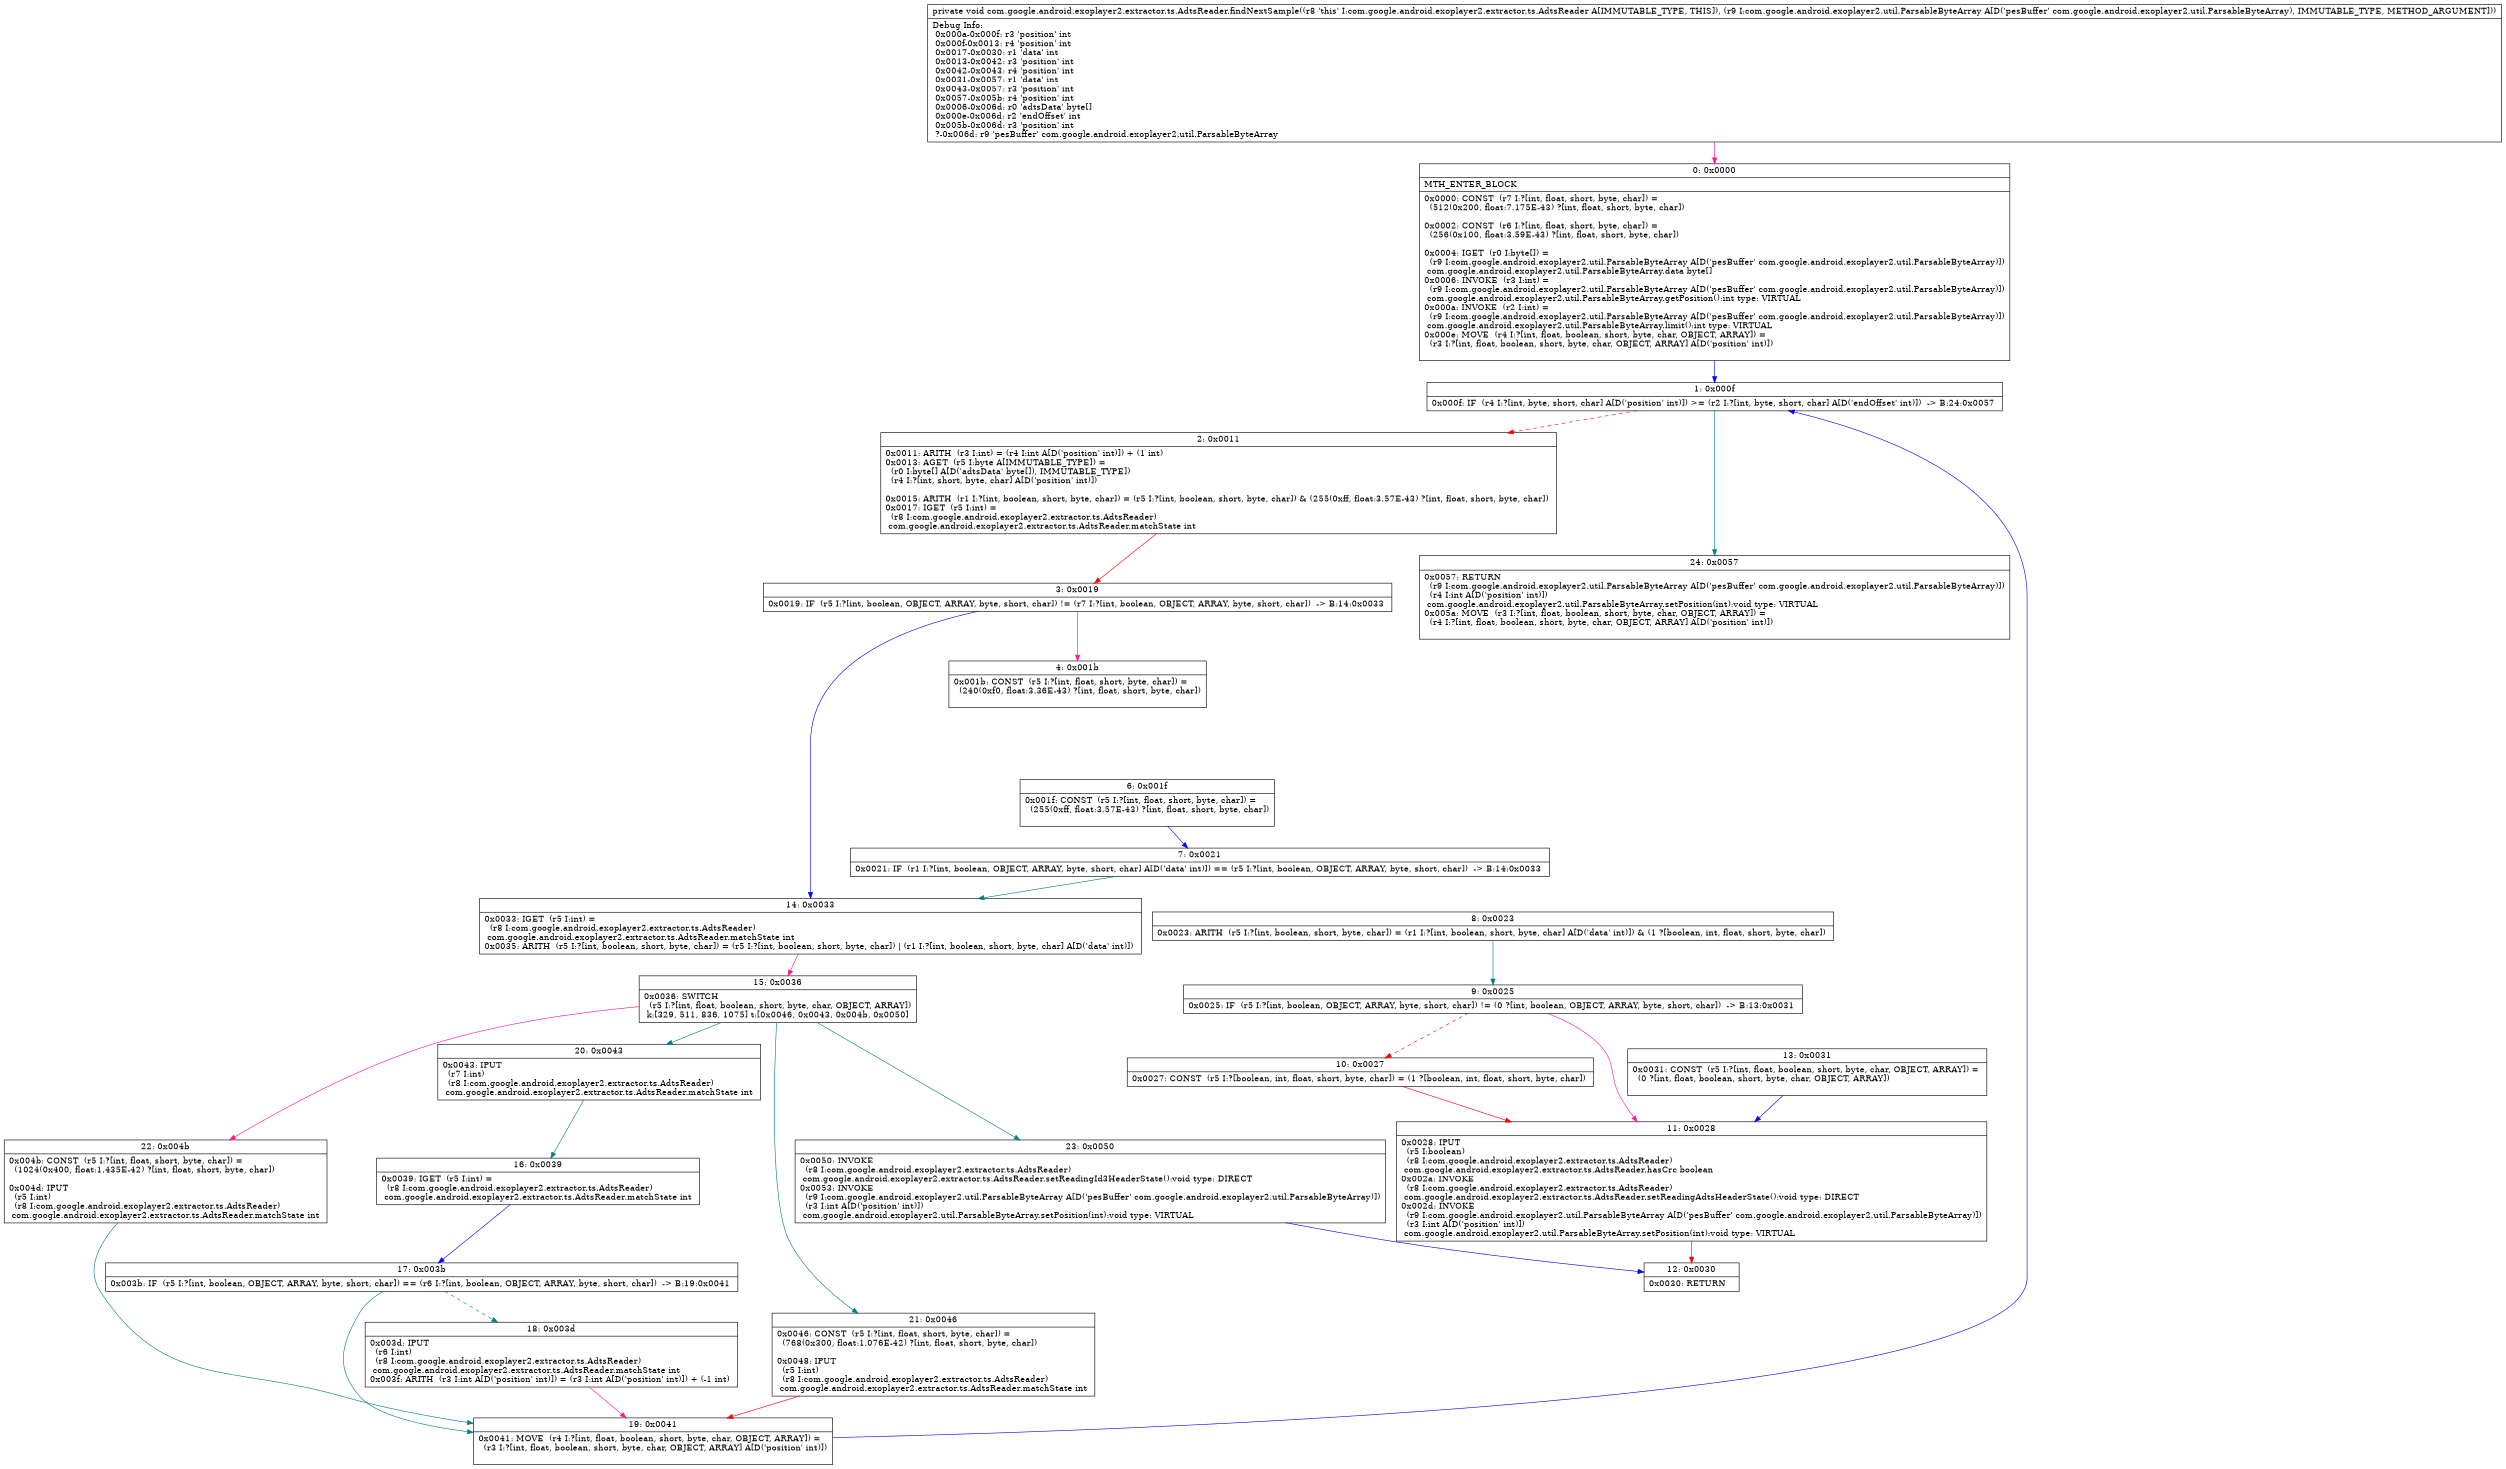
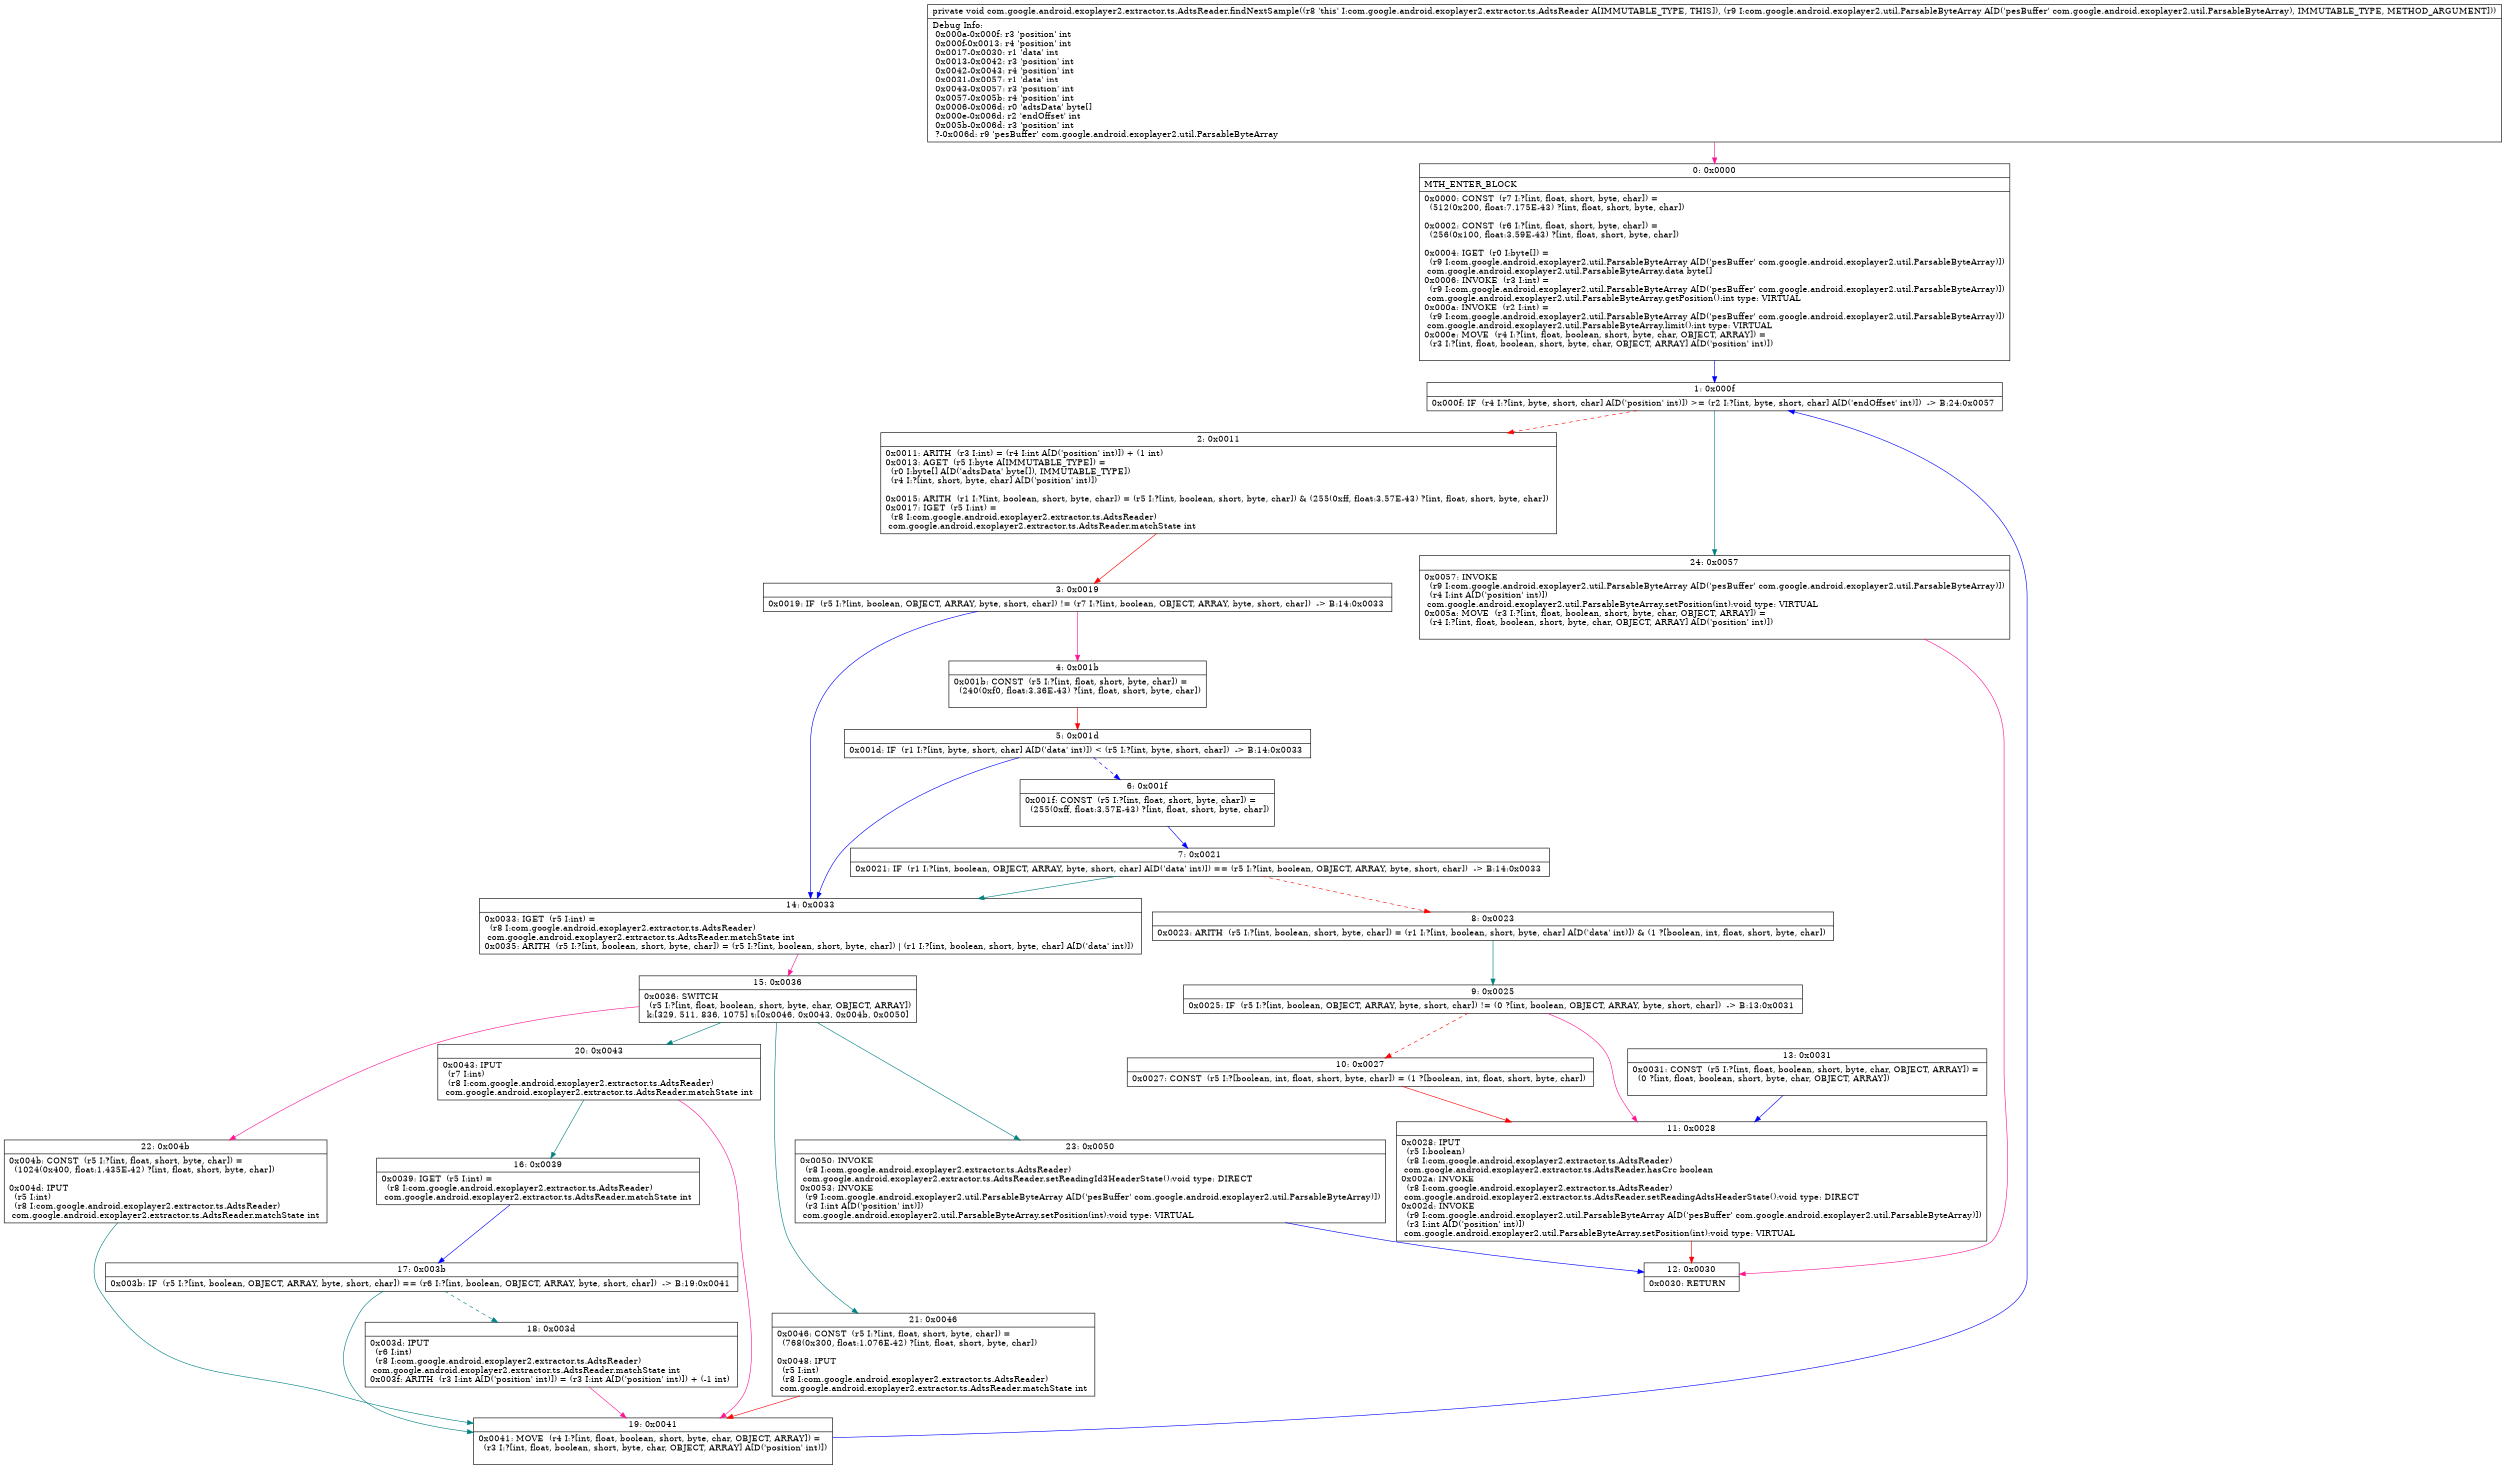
(1465, 577) -> (1464, 577)
none -> (1078, 744)
none -> (1343, 894)
none -> (2004, 1049)
none -> (742, 1251)
